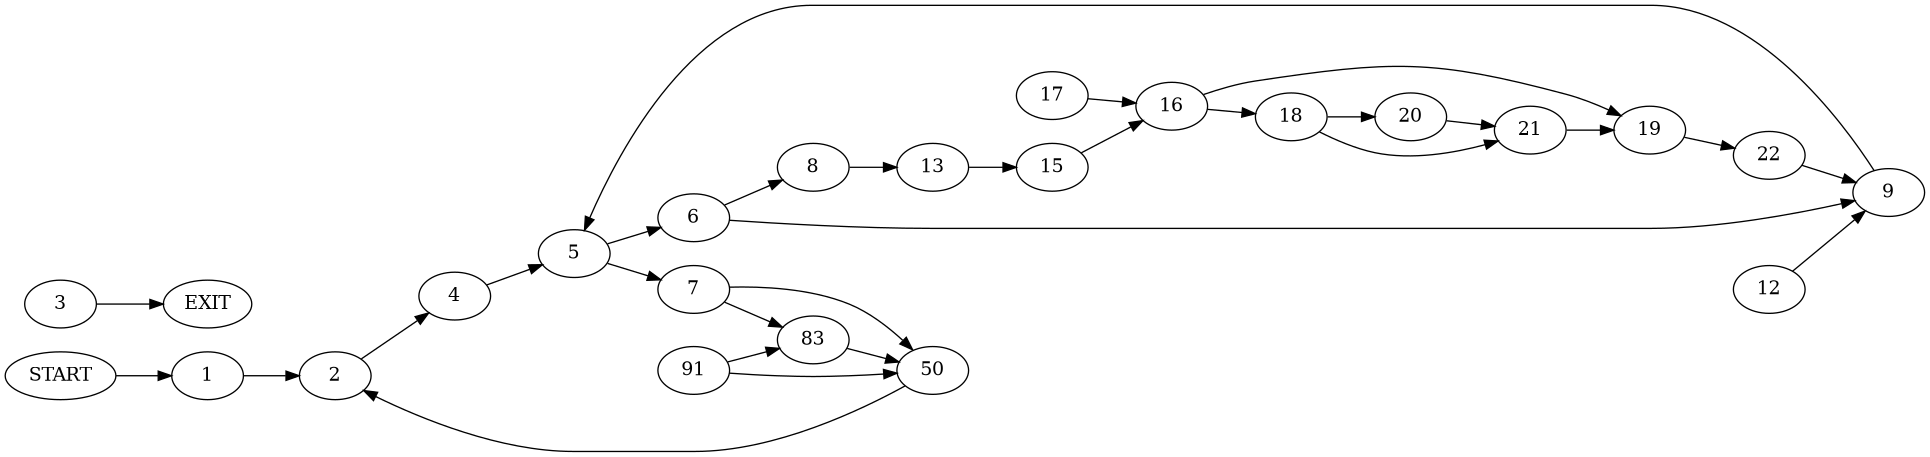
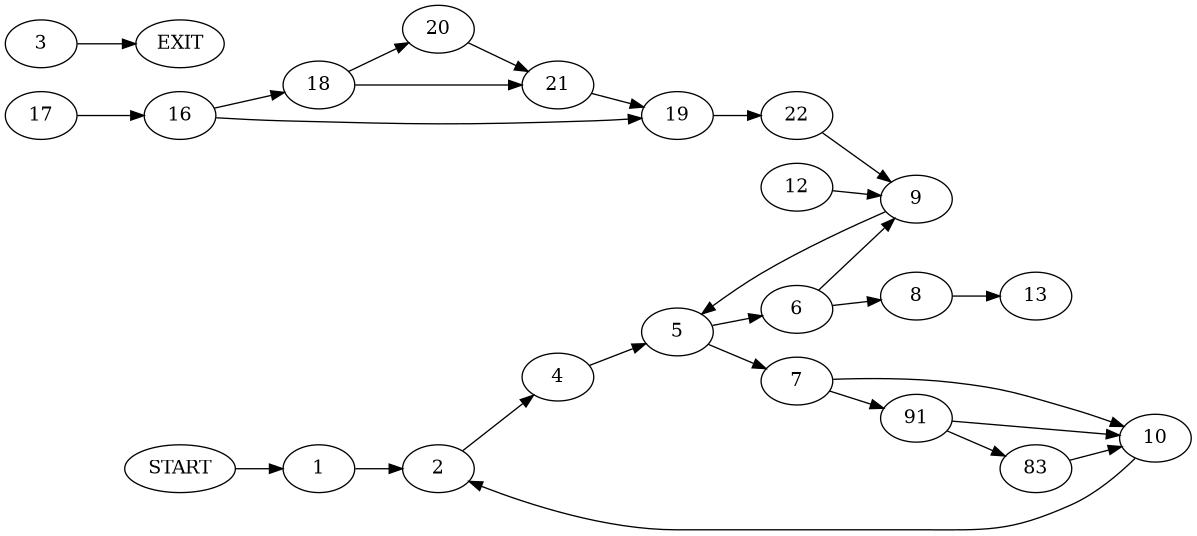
(1052, 167) -> none
(747, 312) -> (850, 398)
(933, 370) -> (1155, 438)
